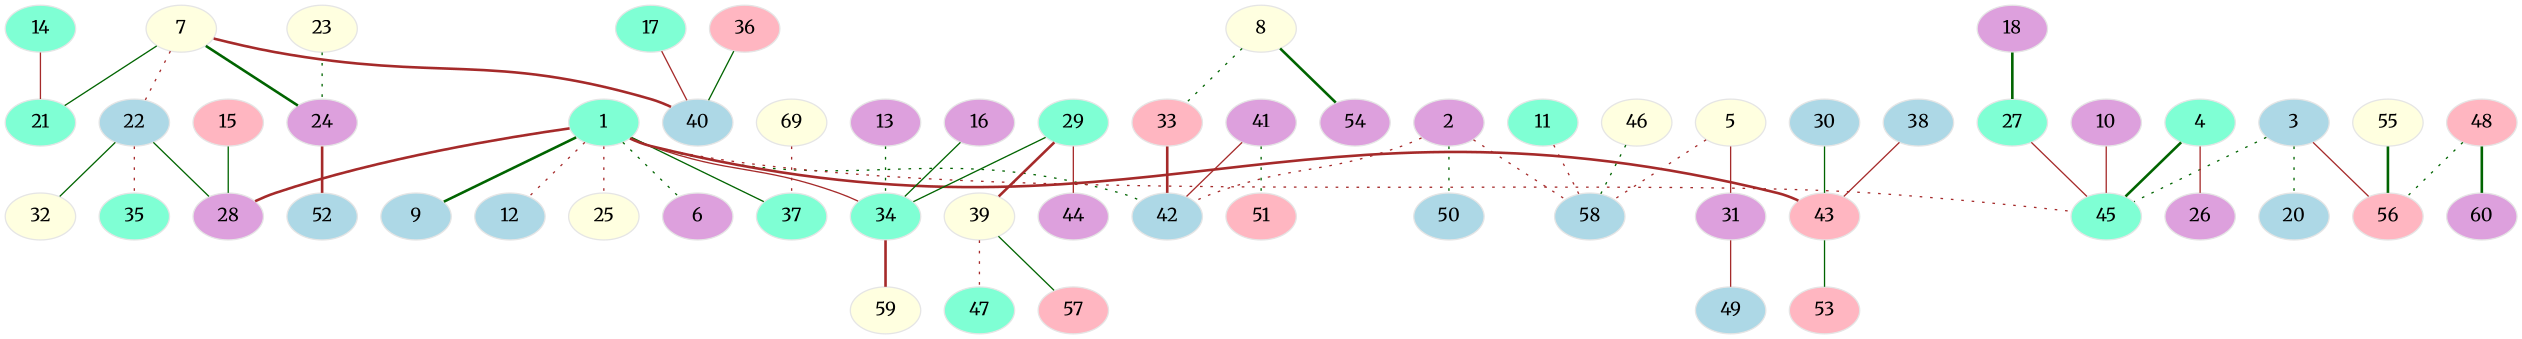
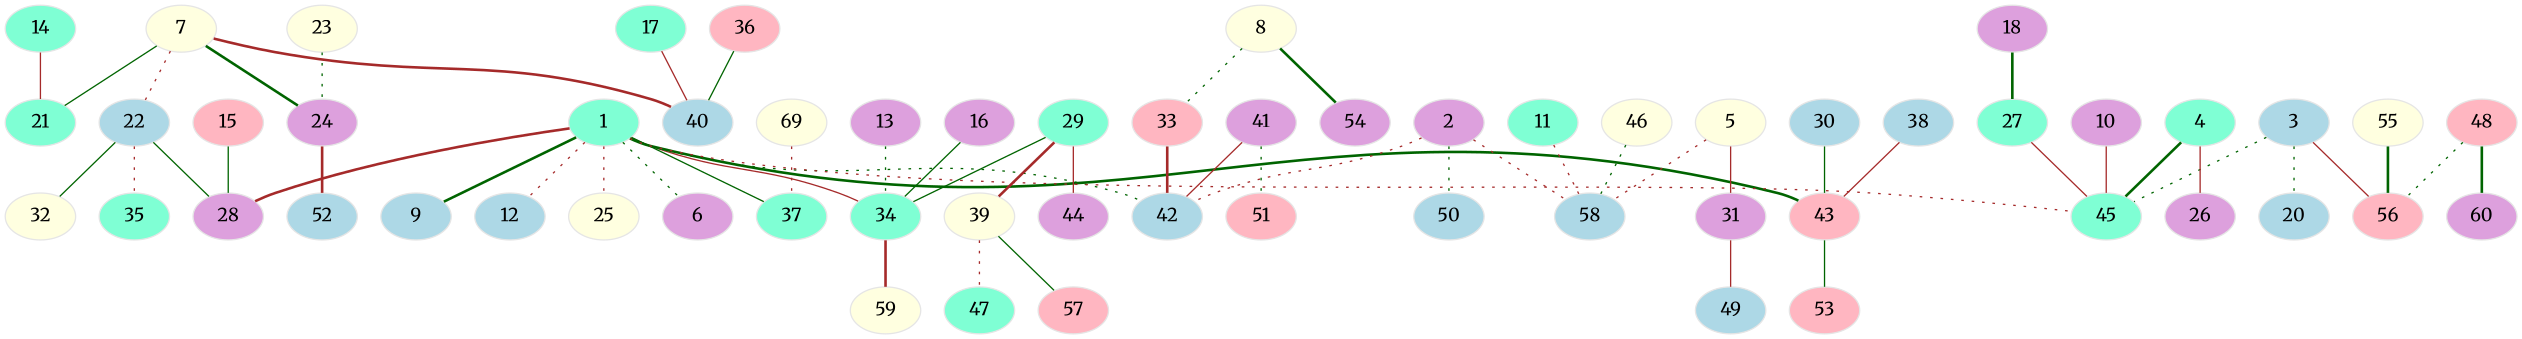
(1185, 173) -> (1185, 173)
